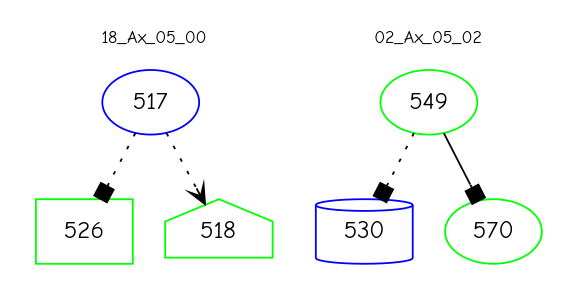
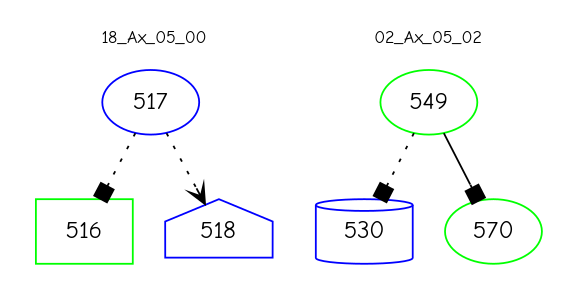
(84, 231) -> (84, 231)
(219, 231) -> (219, 231)
